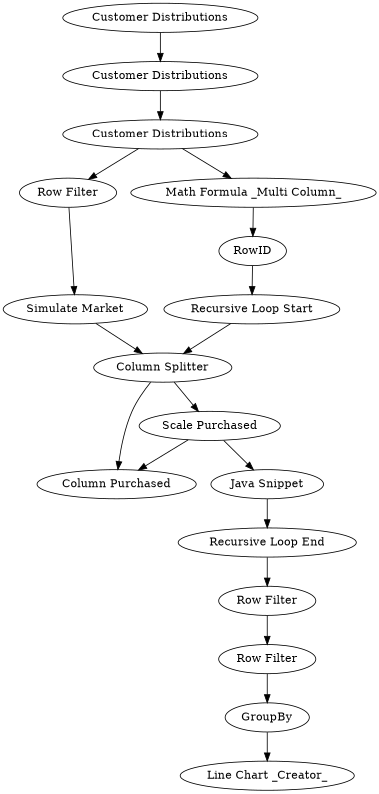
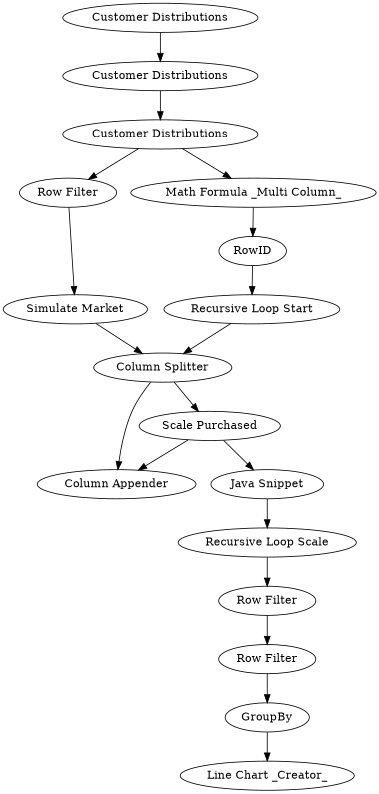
(117, 484) -> (117, 484)
(267, 543) -> (267, 543)
